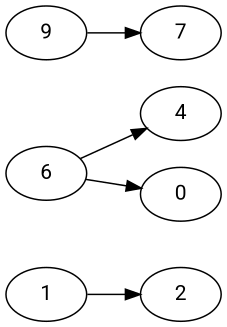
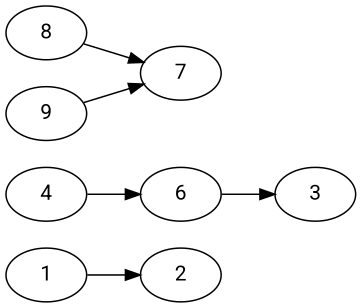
none -> (46, 33)
(107, 147) -> (106, 194)
(181, 194) -> (315, 194)
